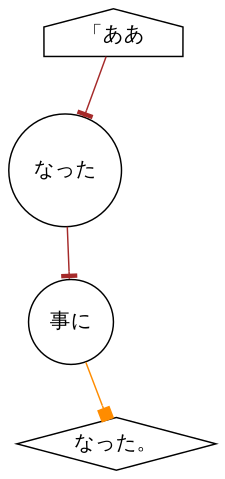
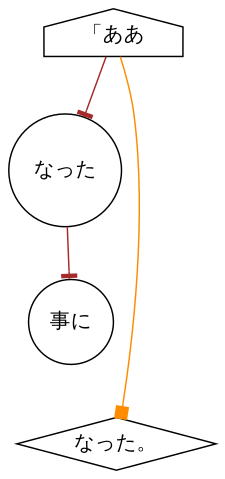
(94, 384) -> (139, 230)
